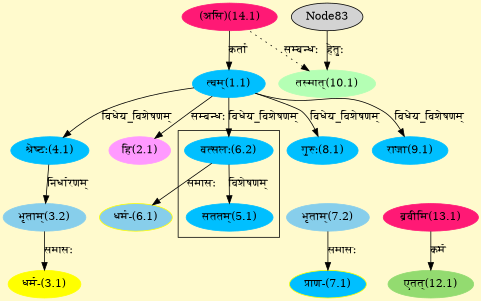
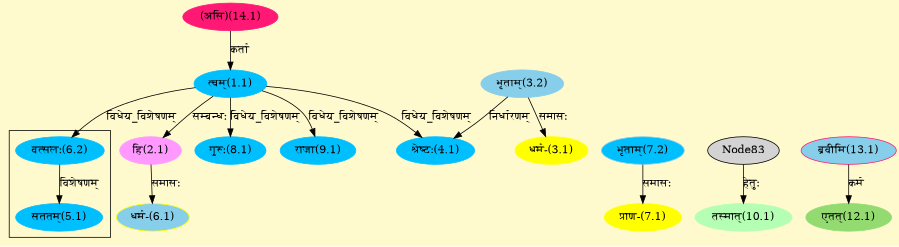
(275, 48) -> none
(48, 180) -> (485, 116)
(185, 182) -> (152, 180)
(328, 217) -> (643, 151)
(431, 217) -> (849, 151)
(328, 284) -> (643, 217)
